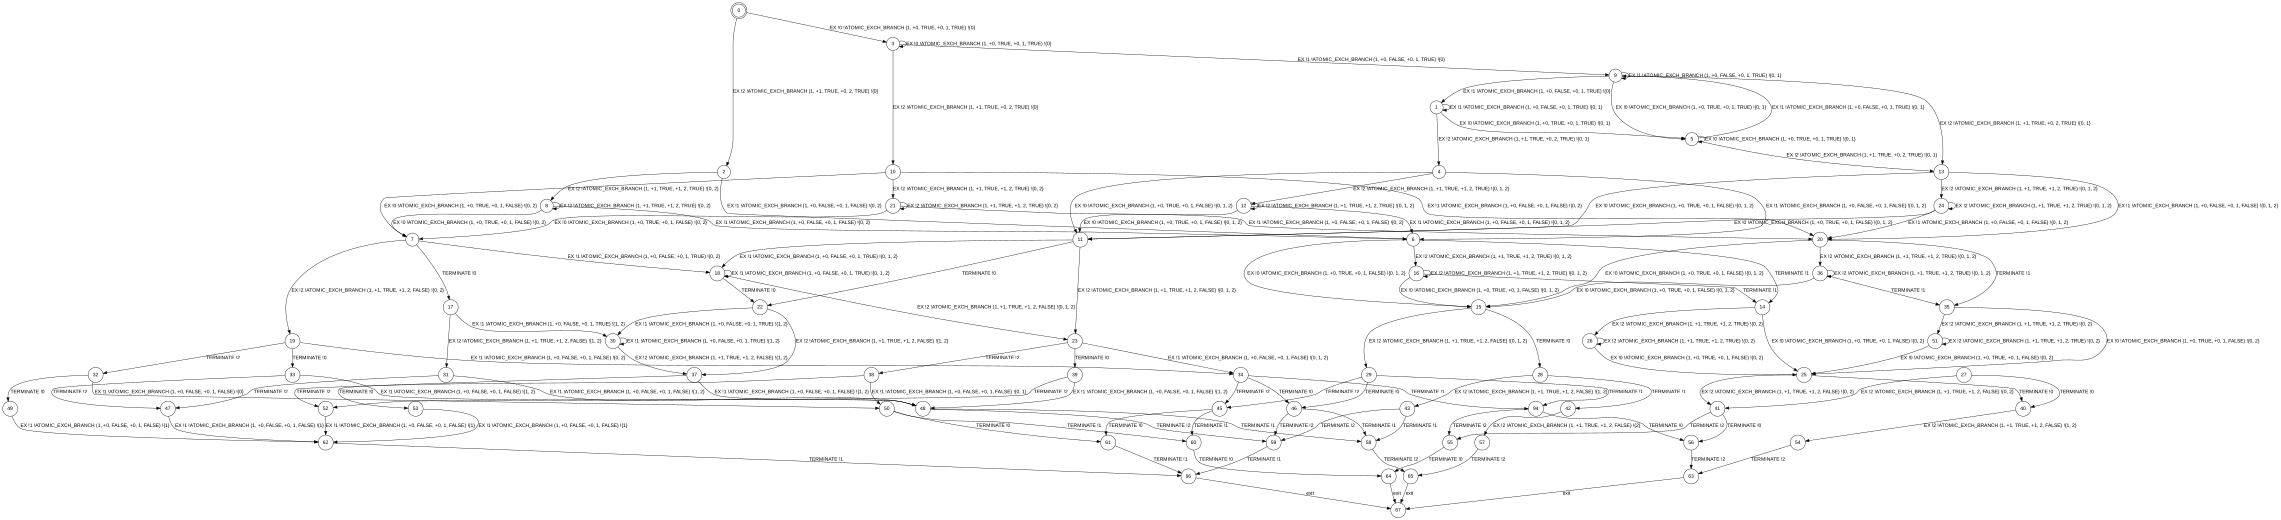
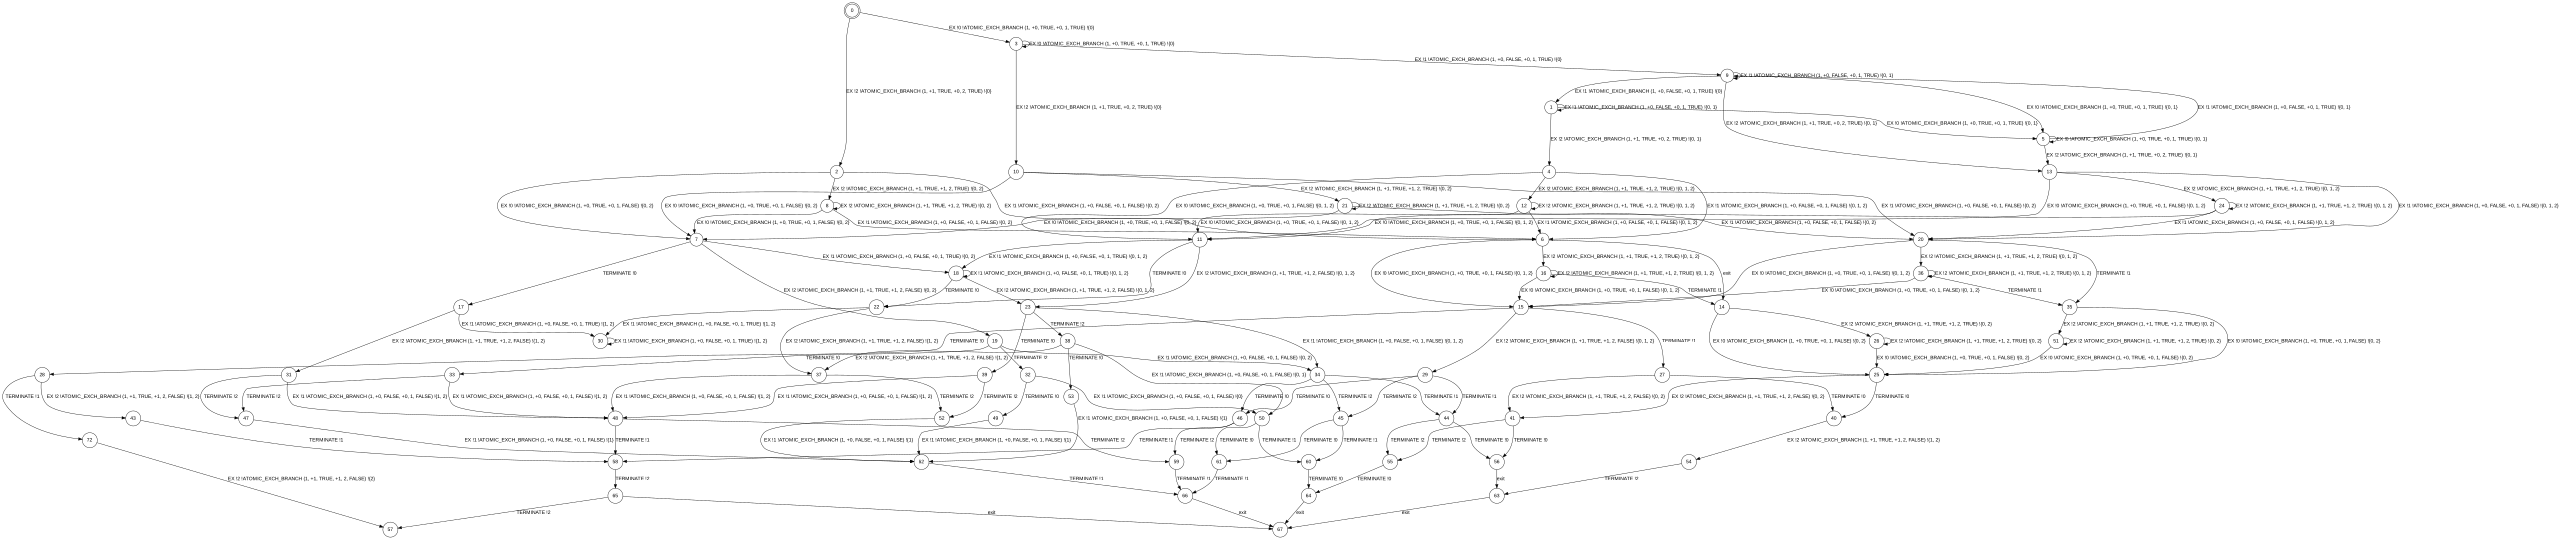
none -> (562, 183)
(1792, 273) -> (1727, 273)
none -> (1609, 317)
(653, 368) -> (979, 352)
(1536, 409) -> (1446, 418)
(1568, 409) -> (90, 440)
(1337, 417) -> none
(1708, 459) -> (1501, 479)
(1453, 468) -> (505, 512)
